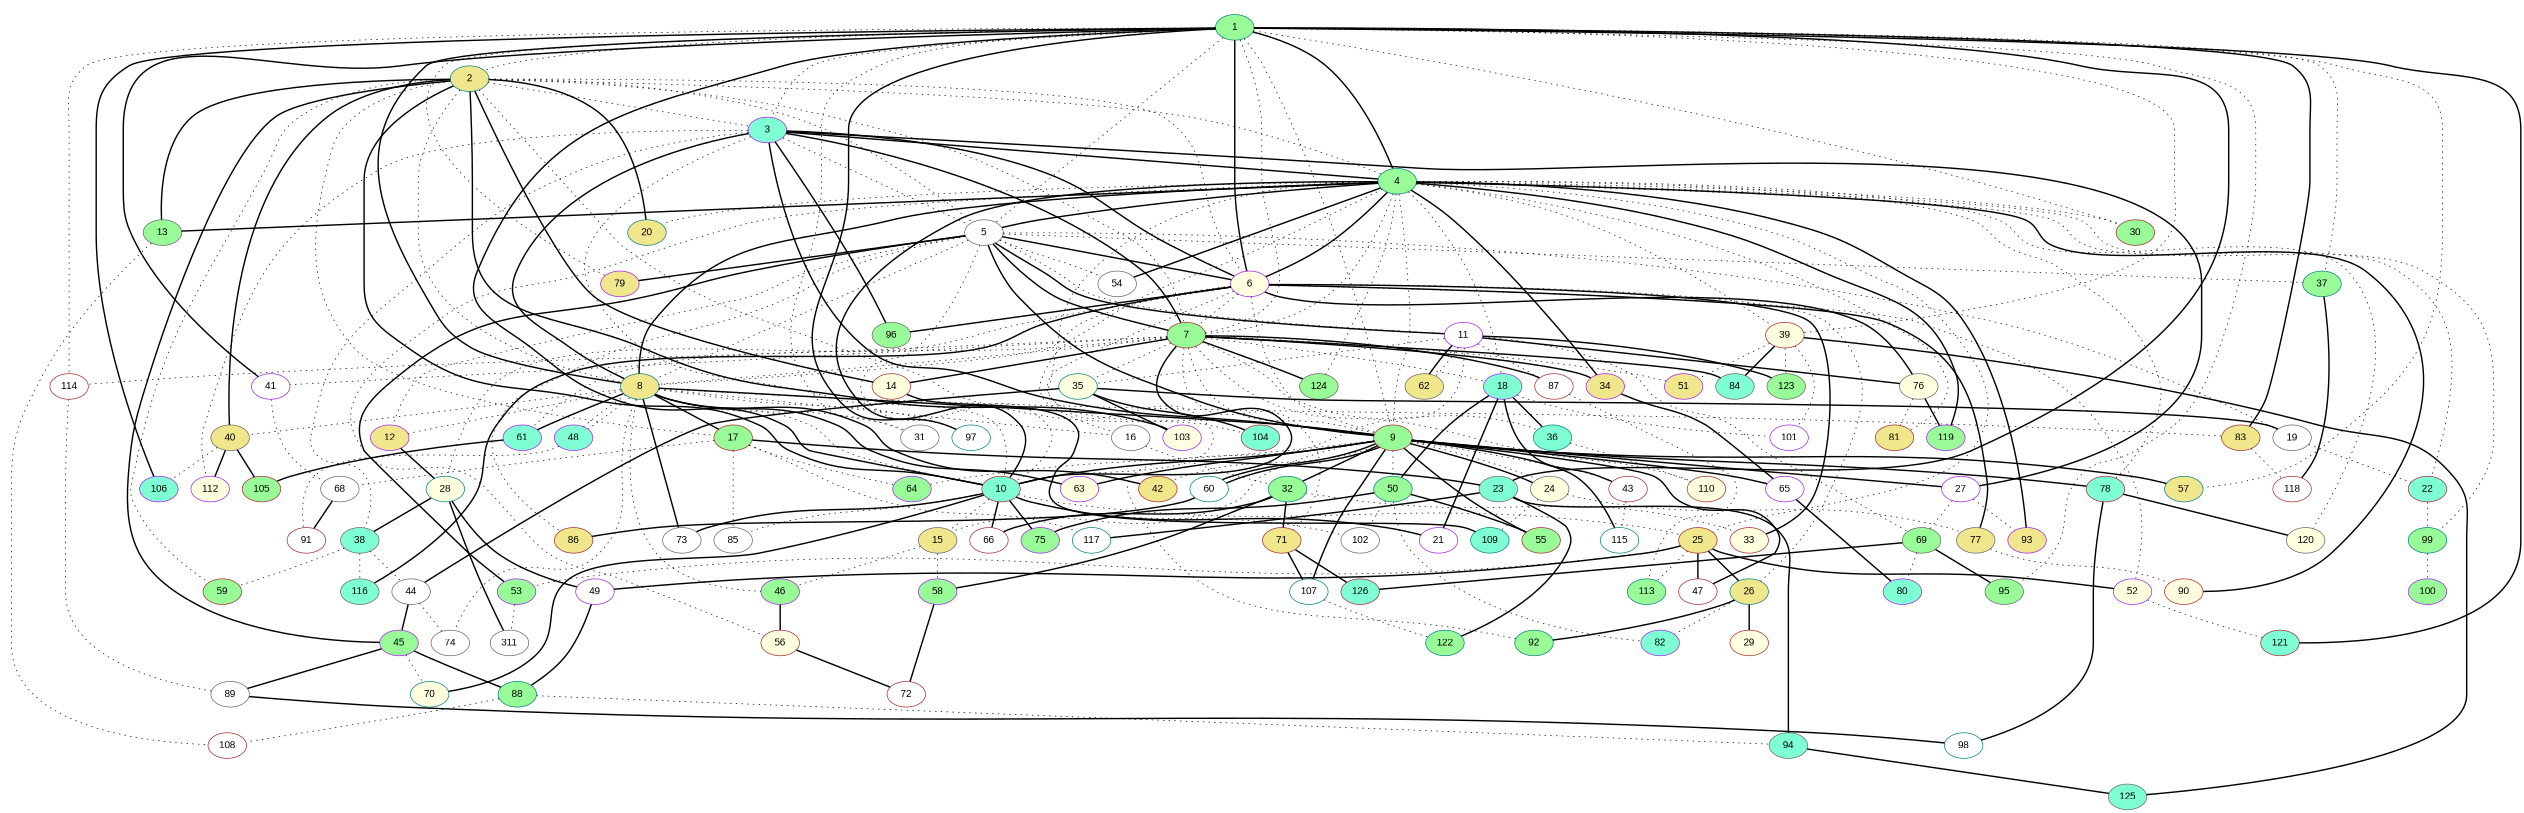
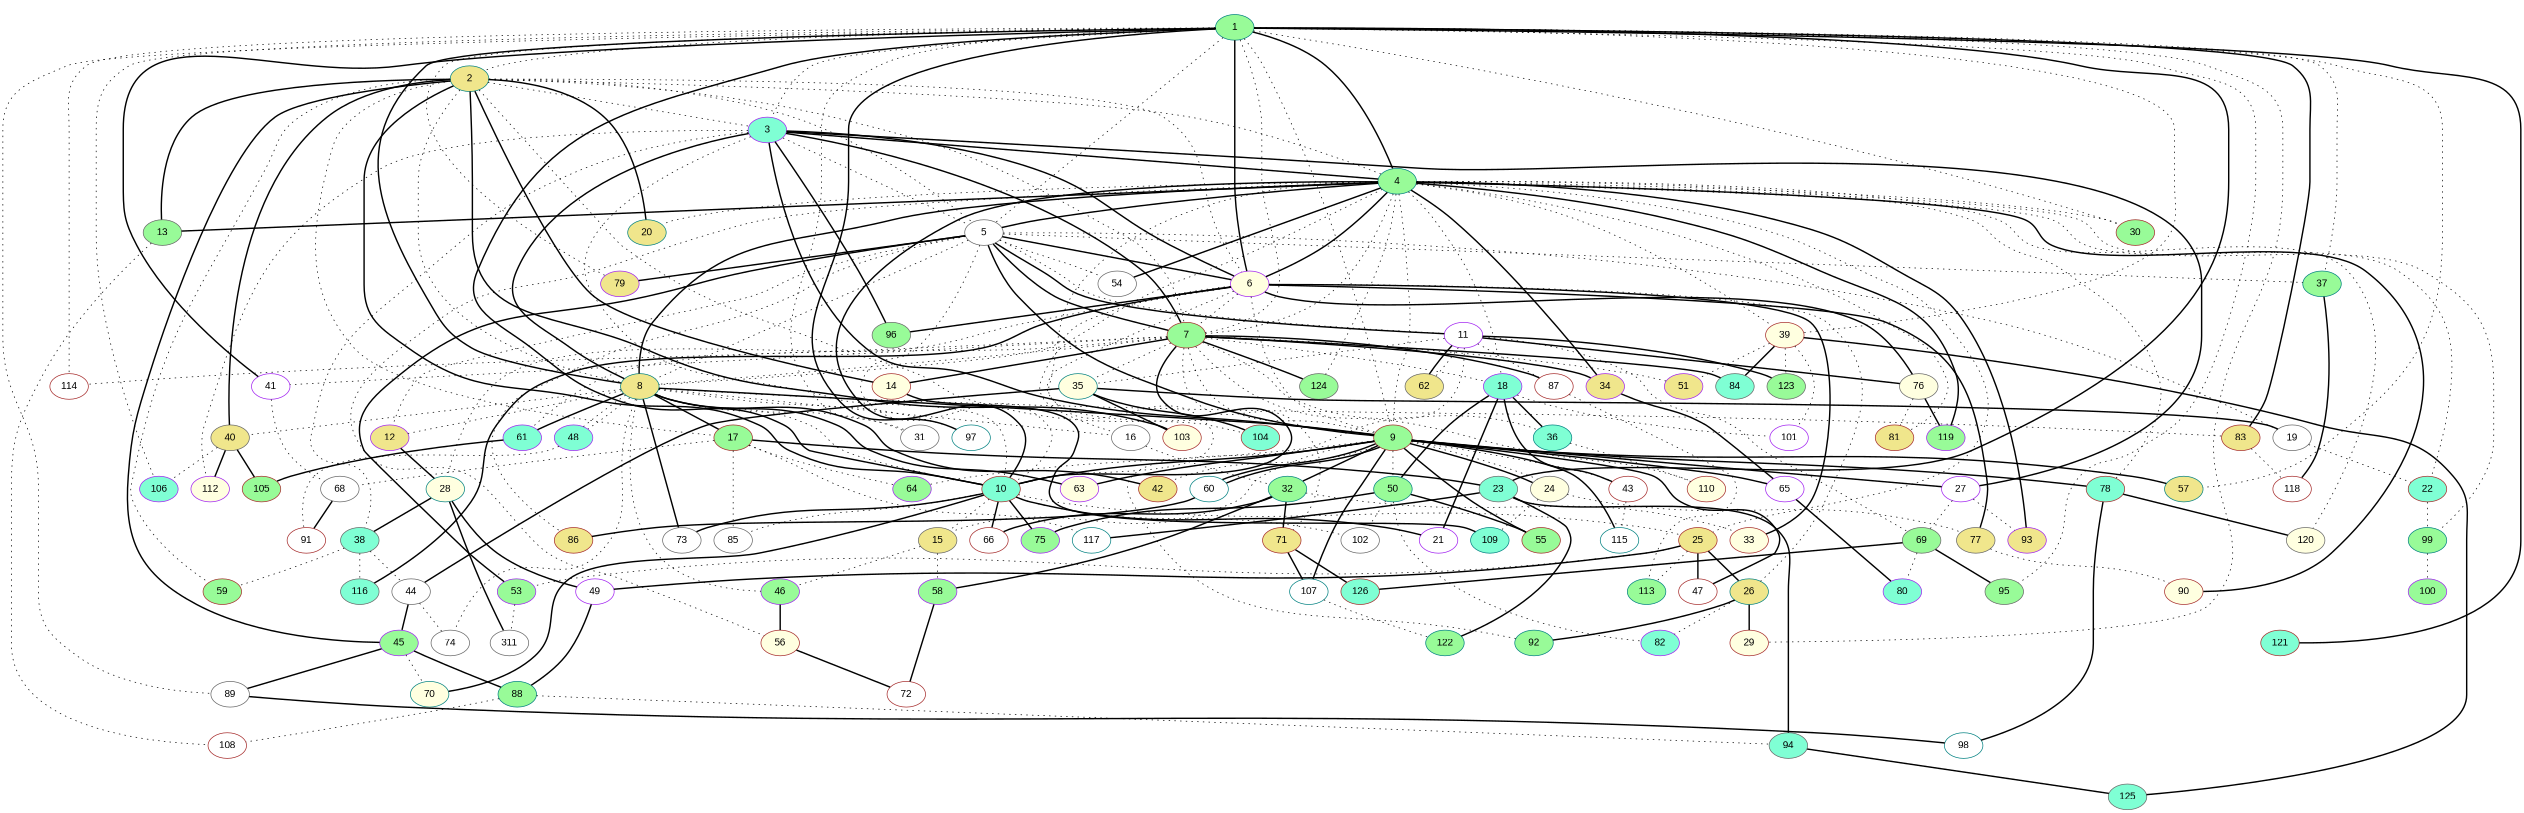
(418, 42) -> (153, 61)
none -> (2250, 82)
(1182, 438) -> (1182, 438)
(66, 591) -> (57, 70)
(2133, 592) -> none
